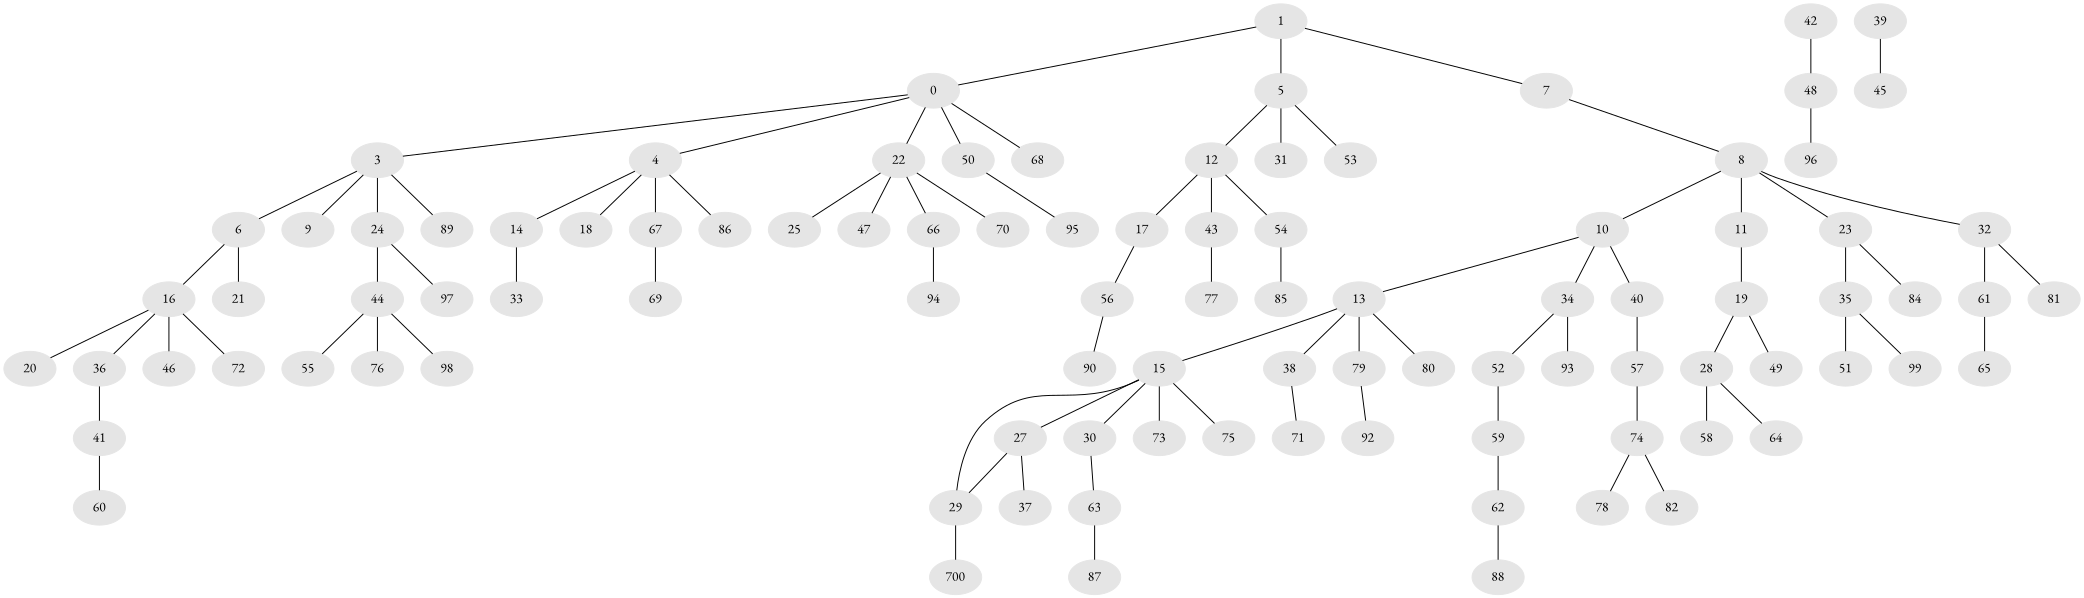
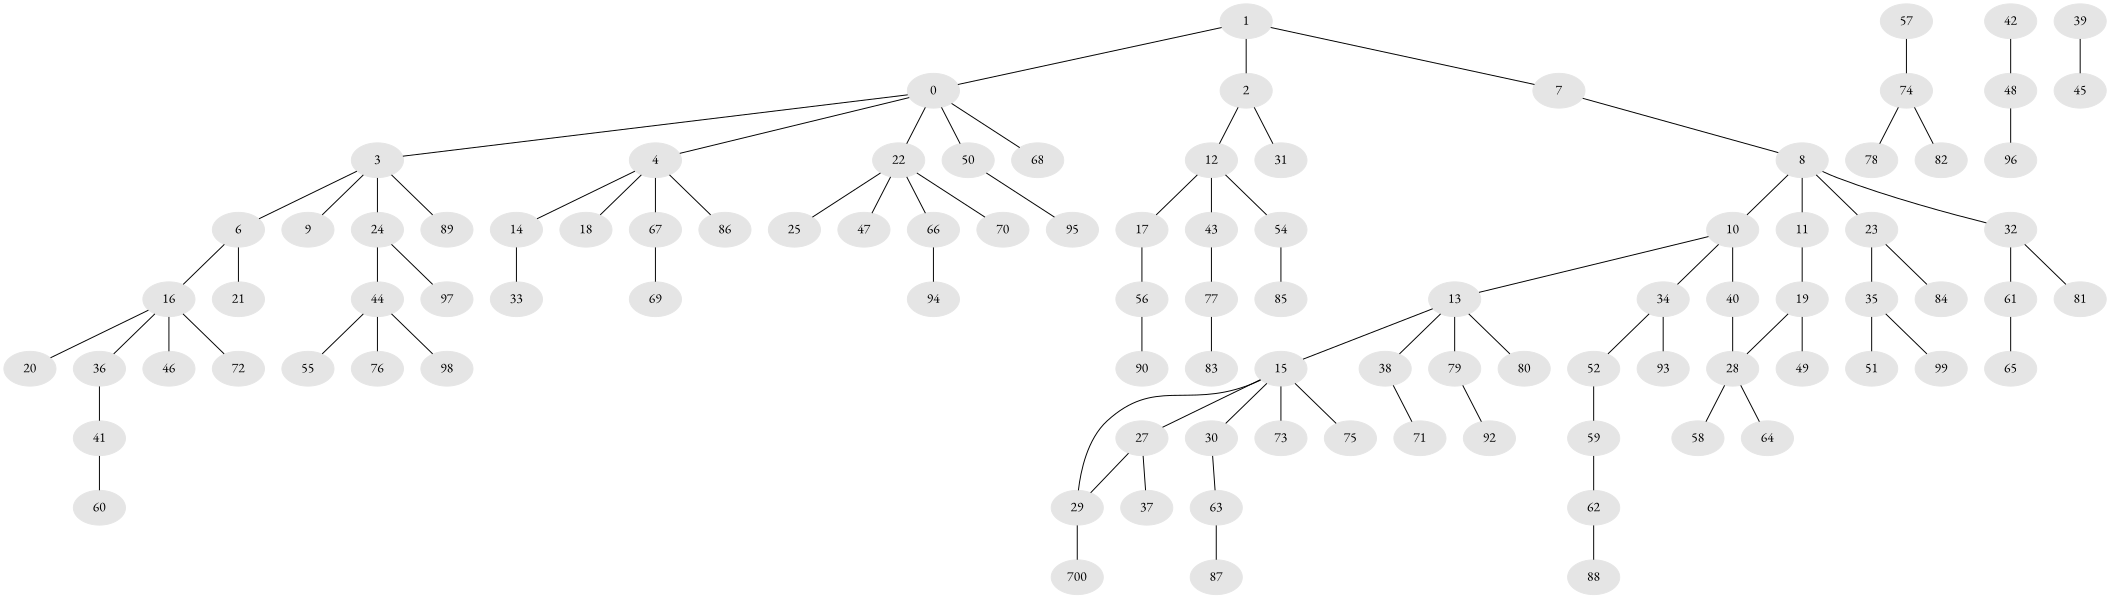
(1281, 91) -> (1246, 91)
(1350, 160) -> none
(1637, 334) -> (1733, 334)
none -> (1211, 369)
